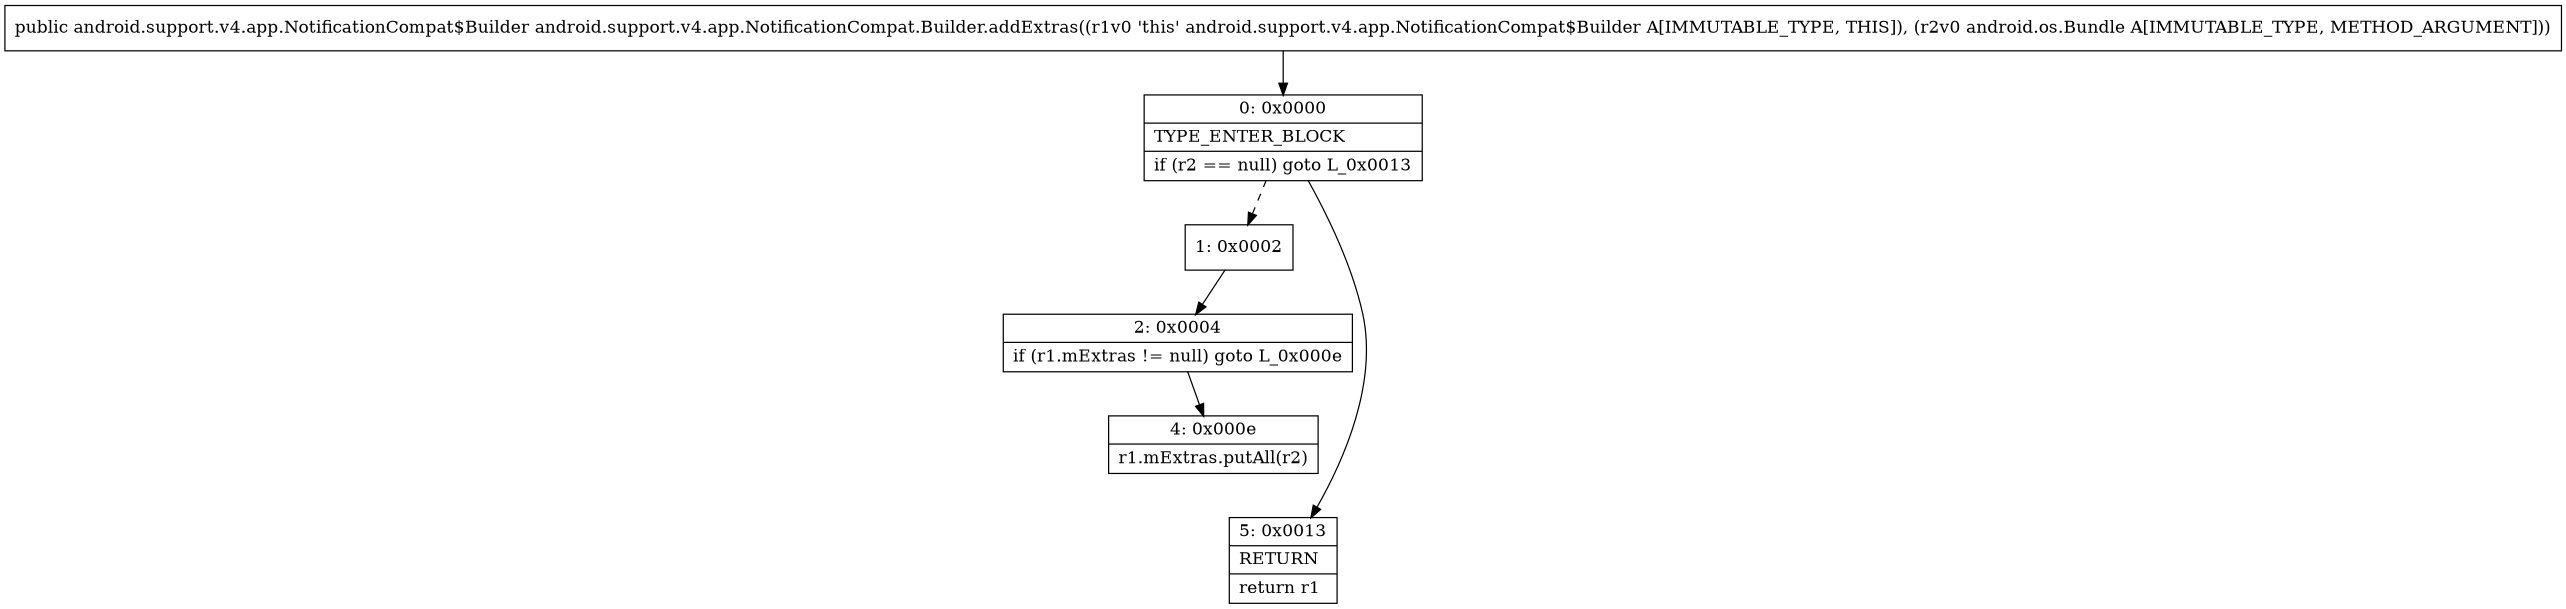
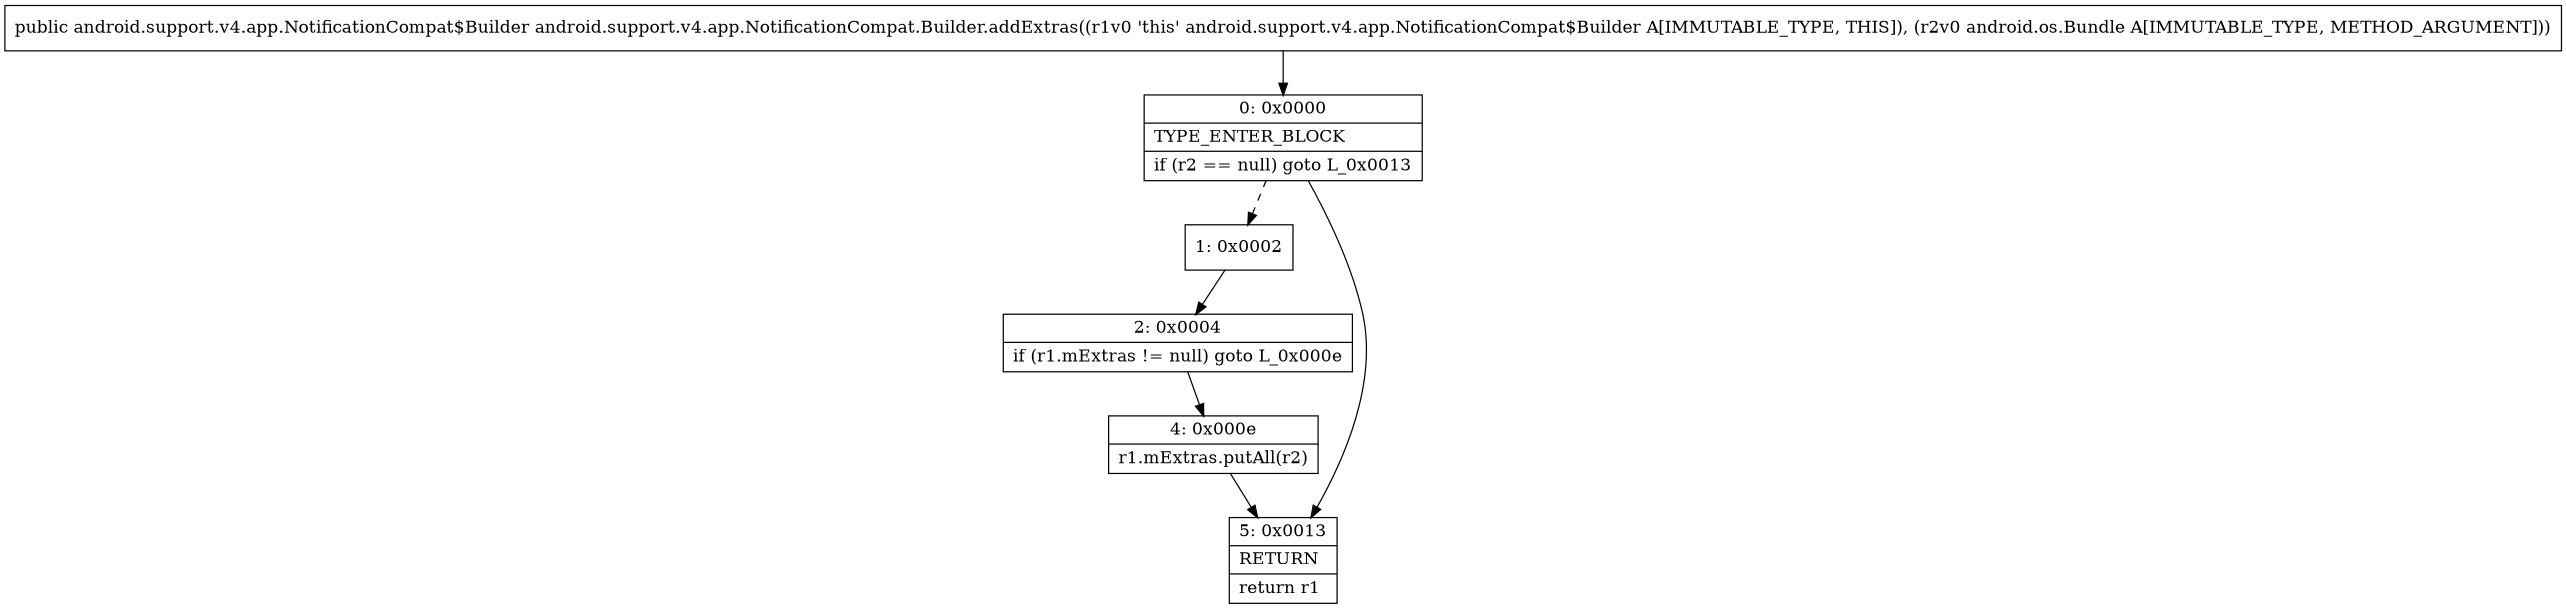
none -> (1241, 490)
